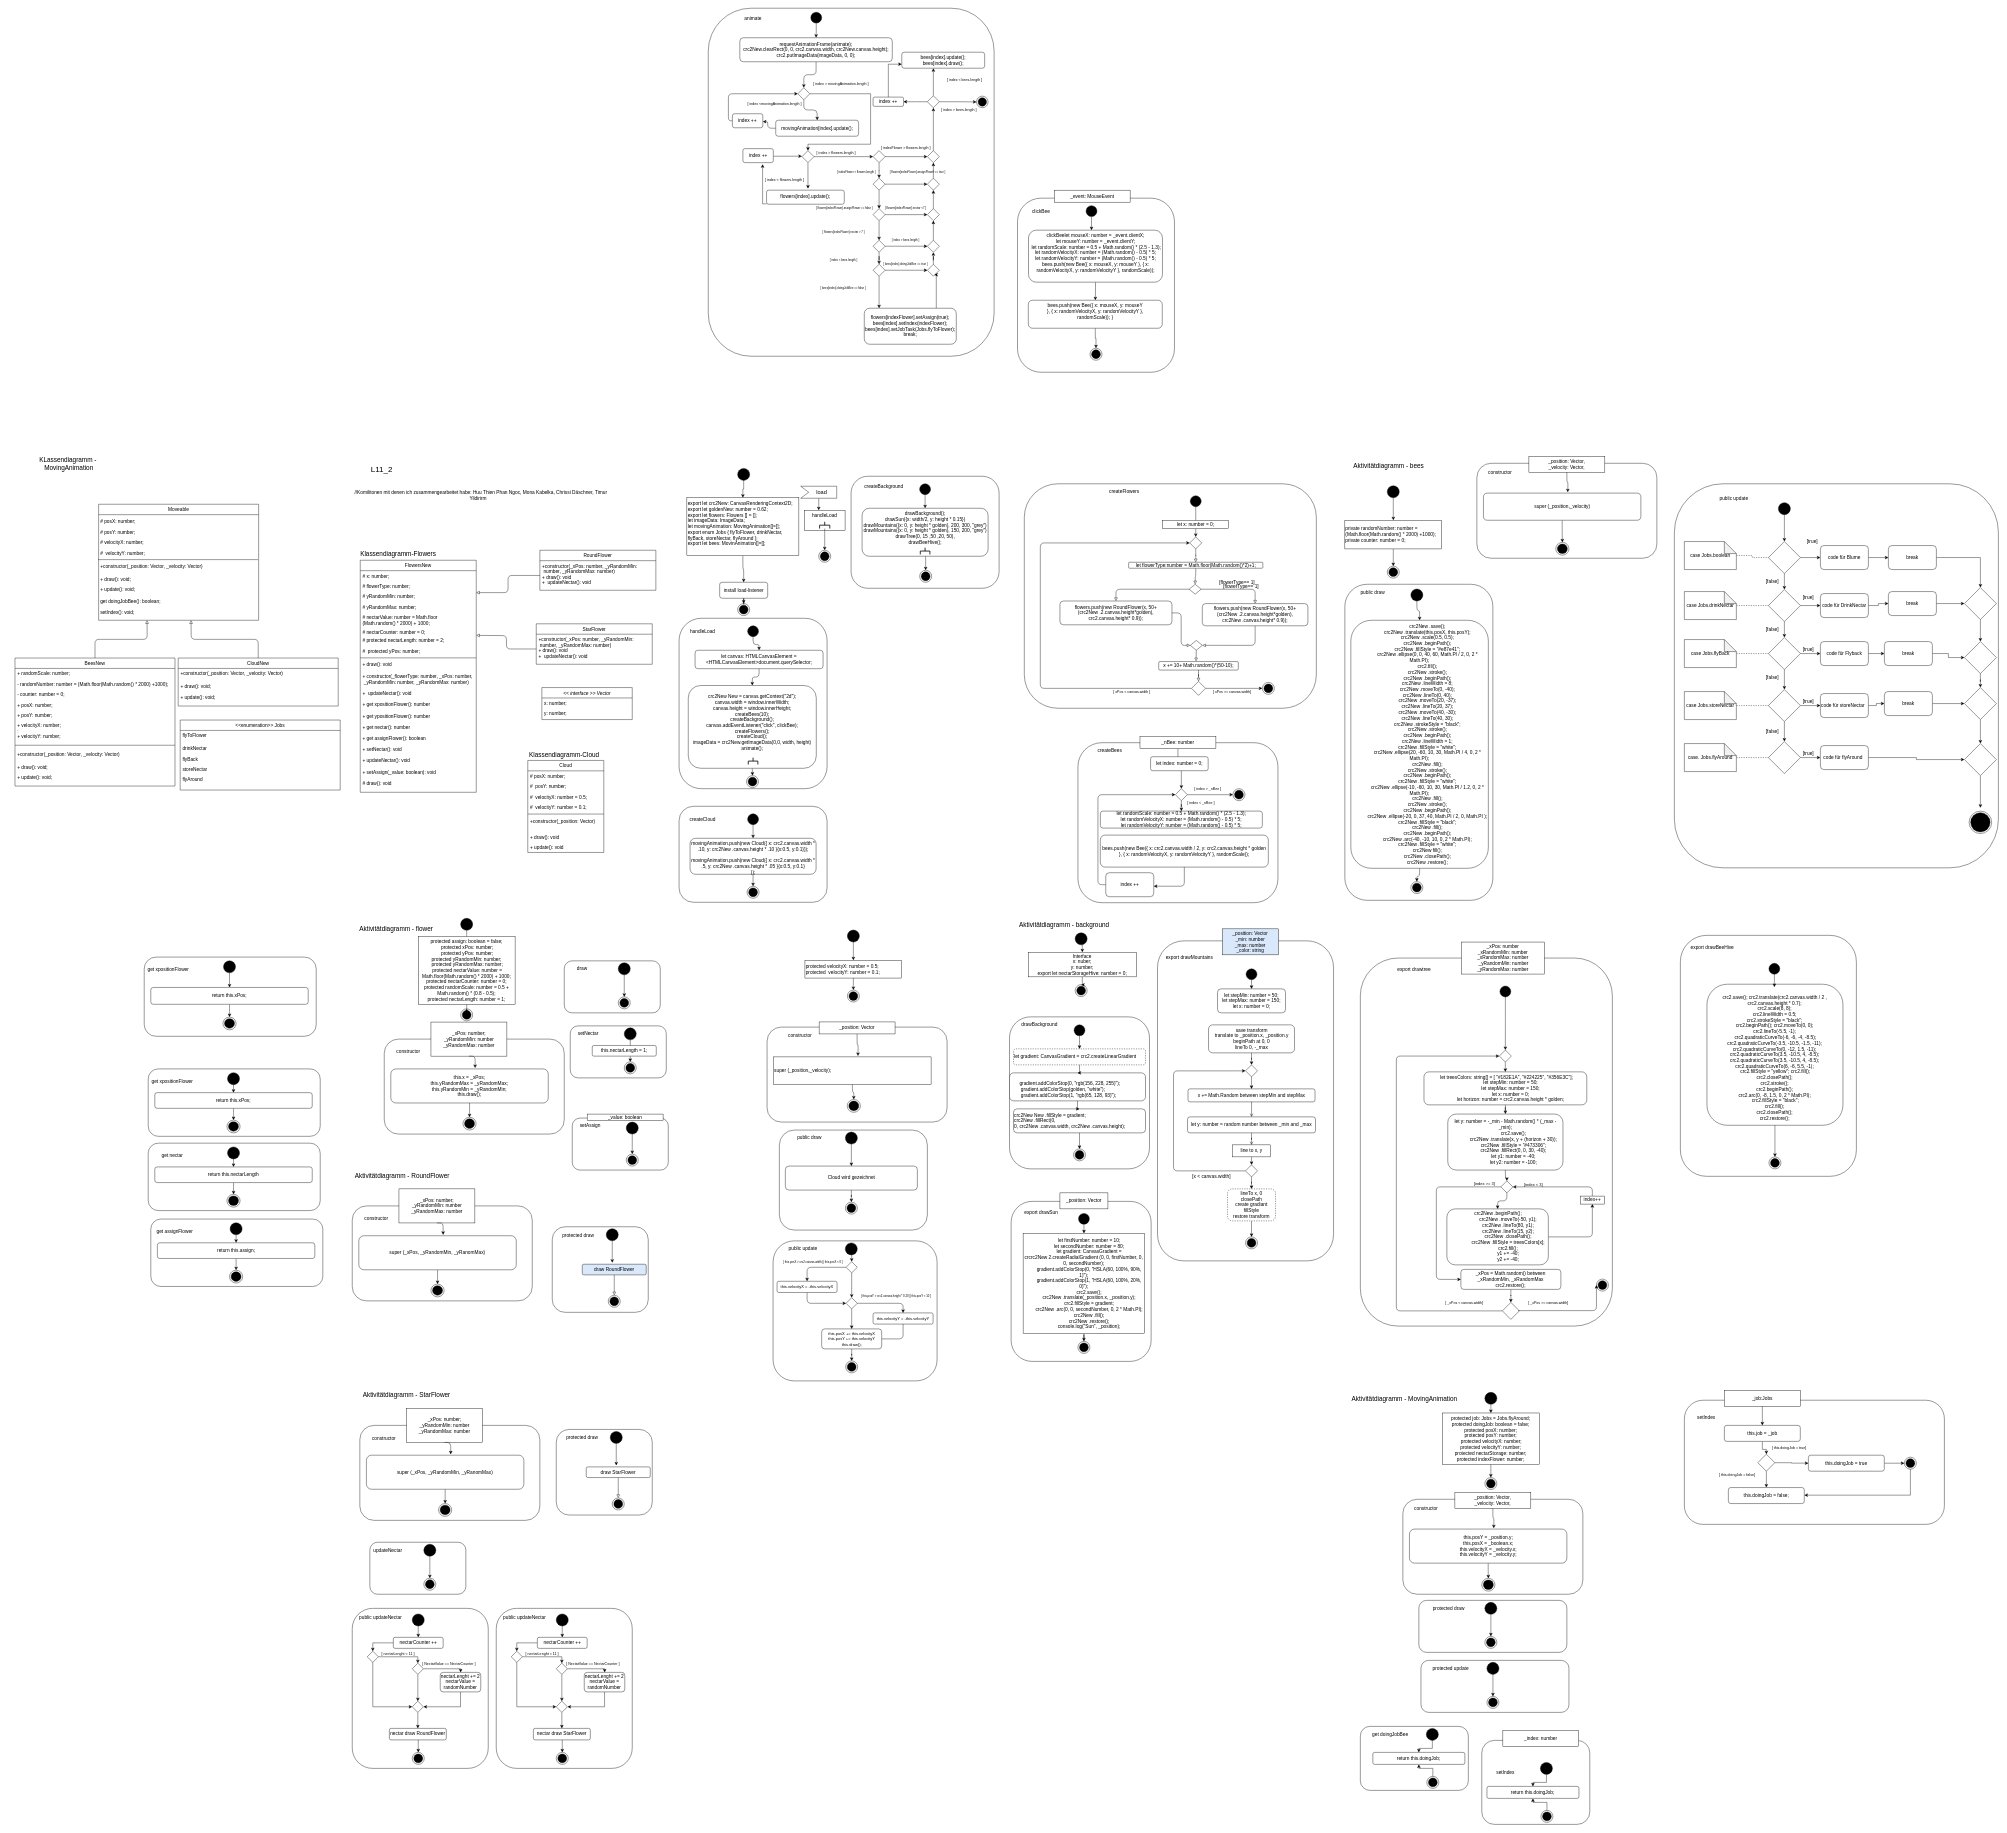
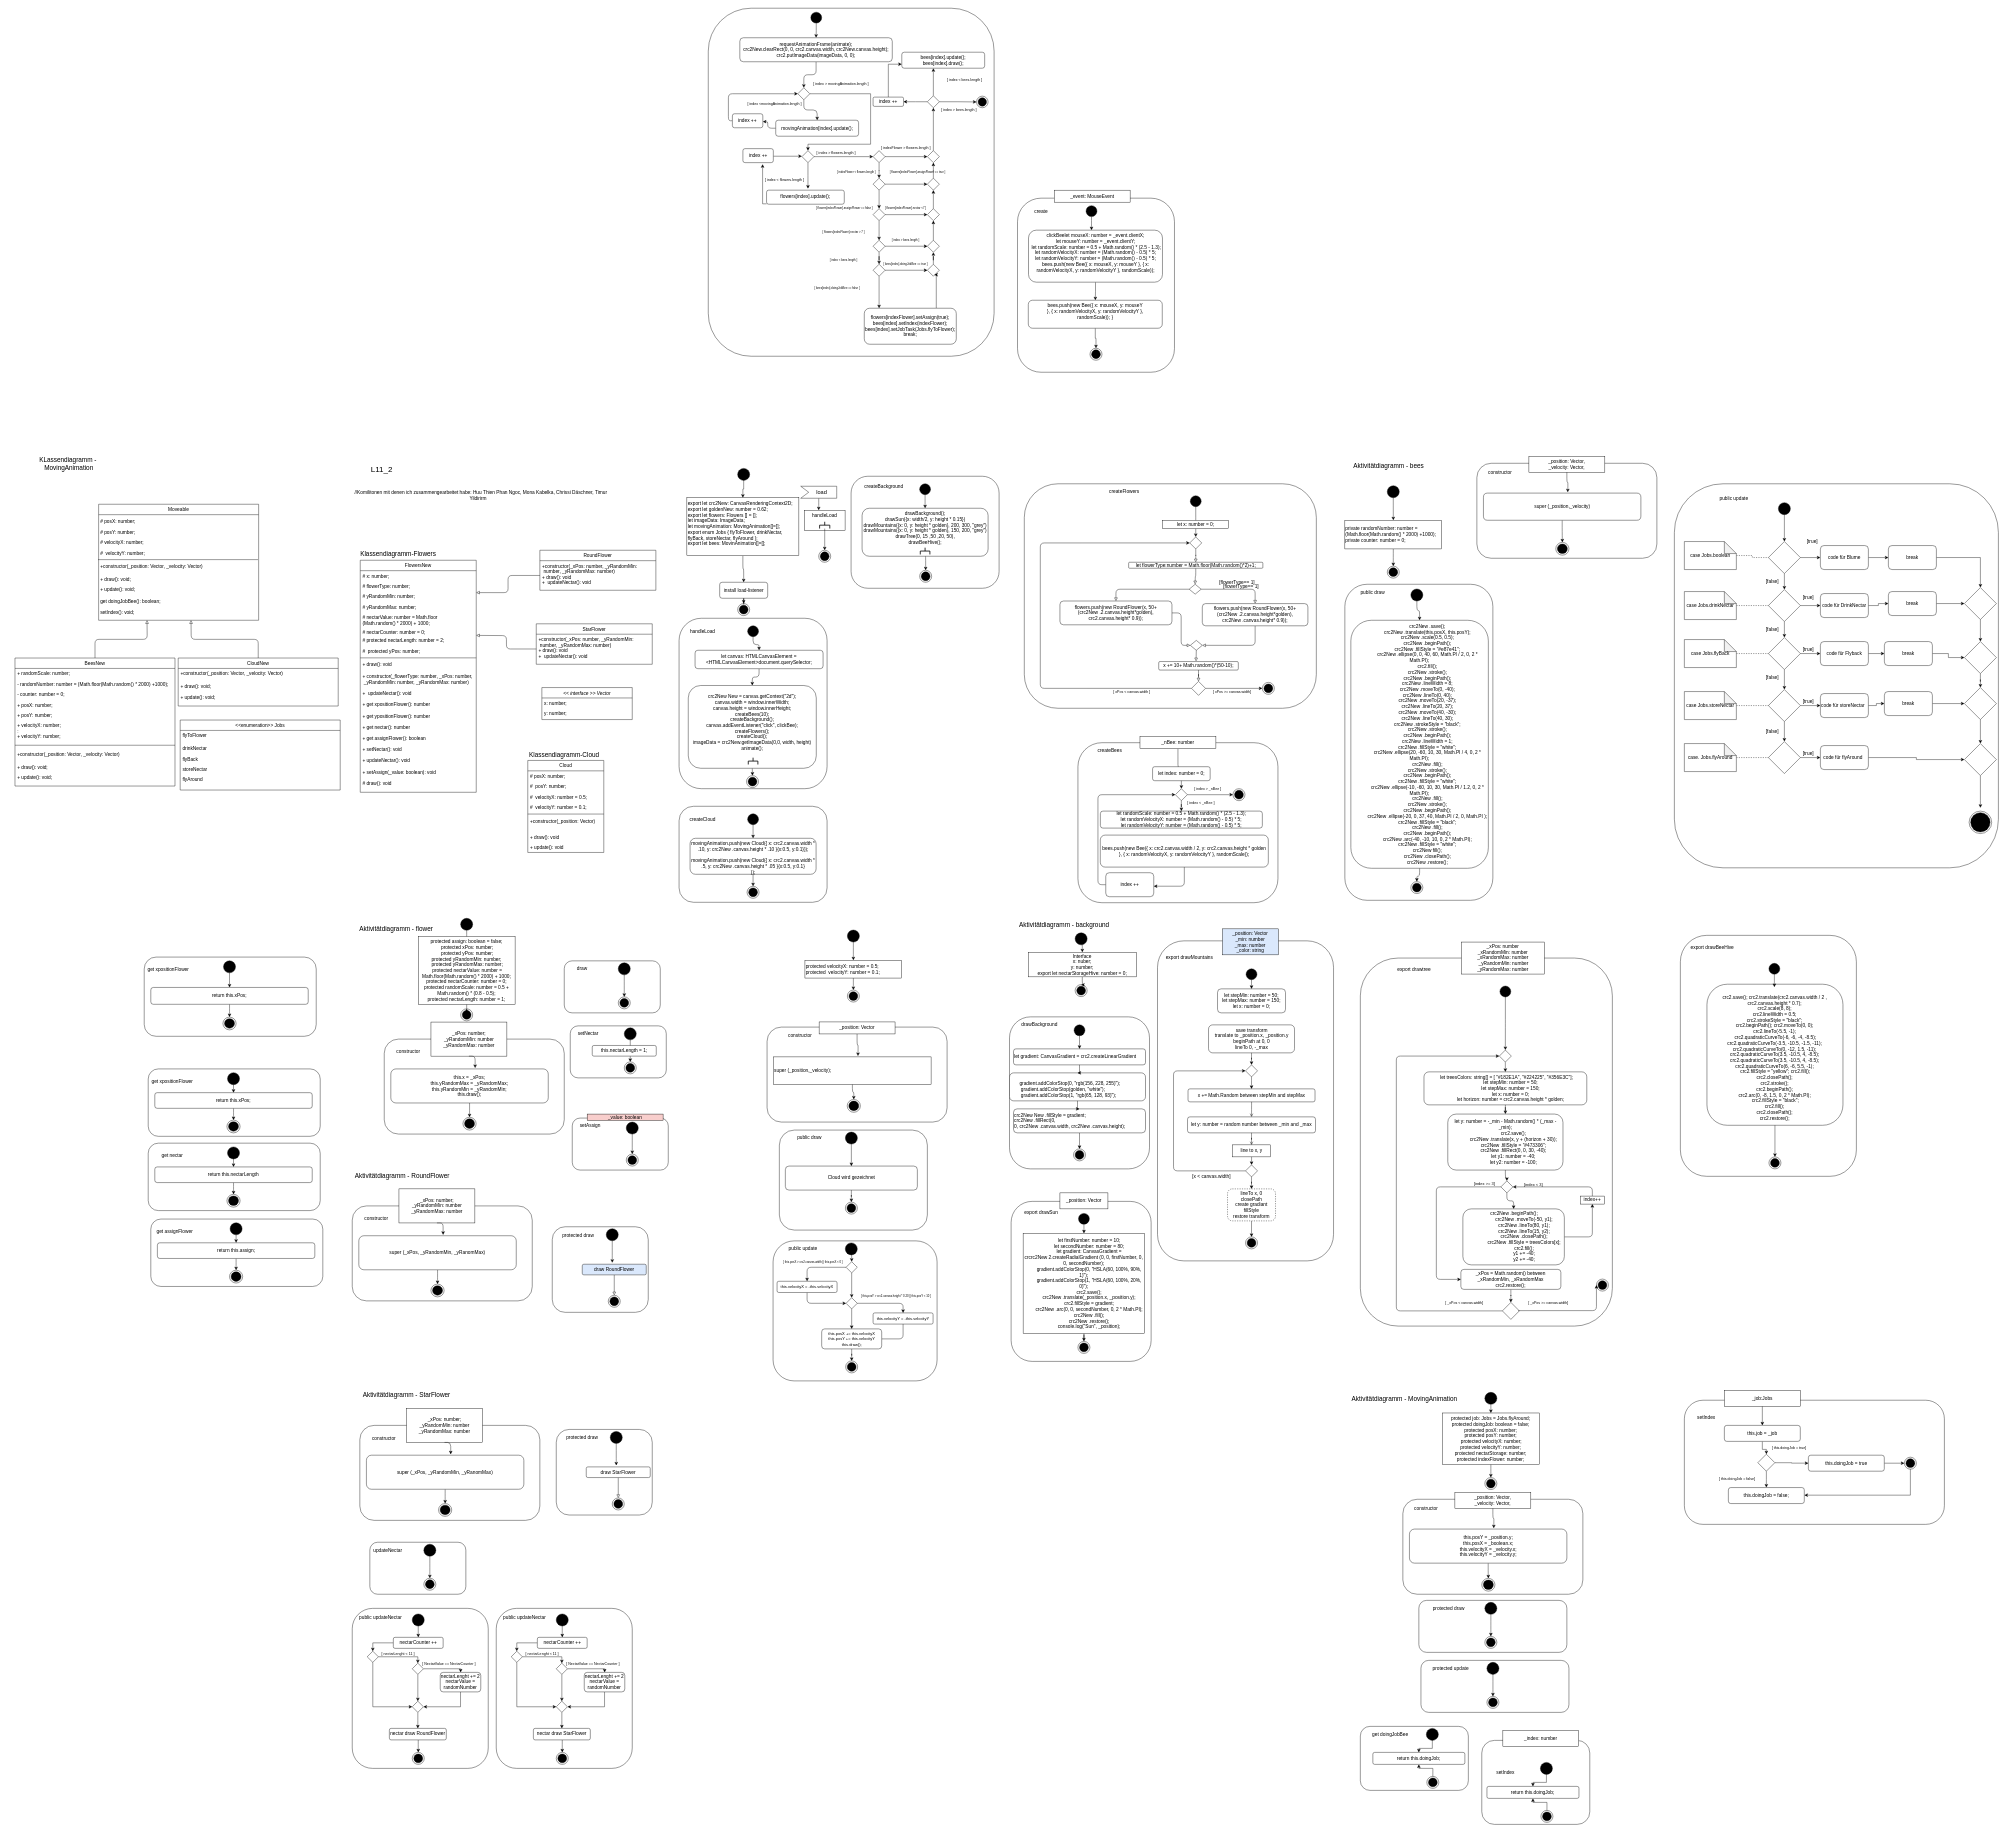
(753, 19) -> none
(1041, 211) -> (1041, 211)
(843, 288) -> (837, 288)
(1179, 764) -> (1181, 774)
(1079, 1057) -> (1079, 1057)
(625, 1117) -> (625, 1117)
(1497, 1237) -> (1513, 1237)
(1737, 1475) -> (1737, 1479)
